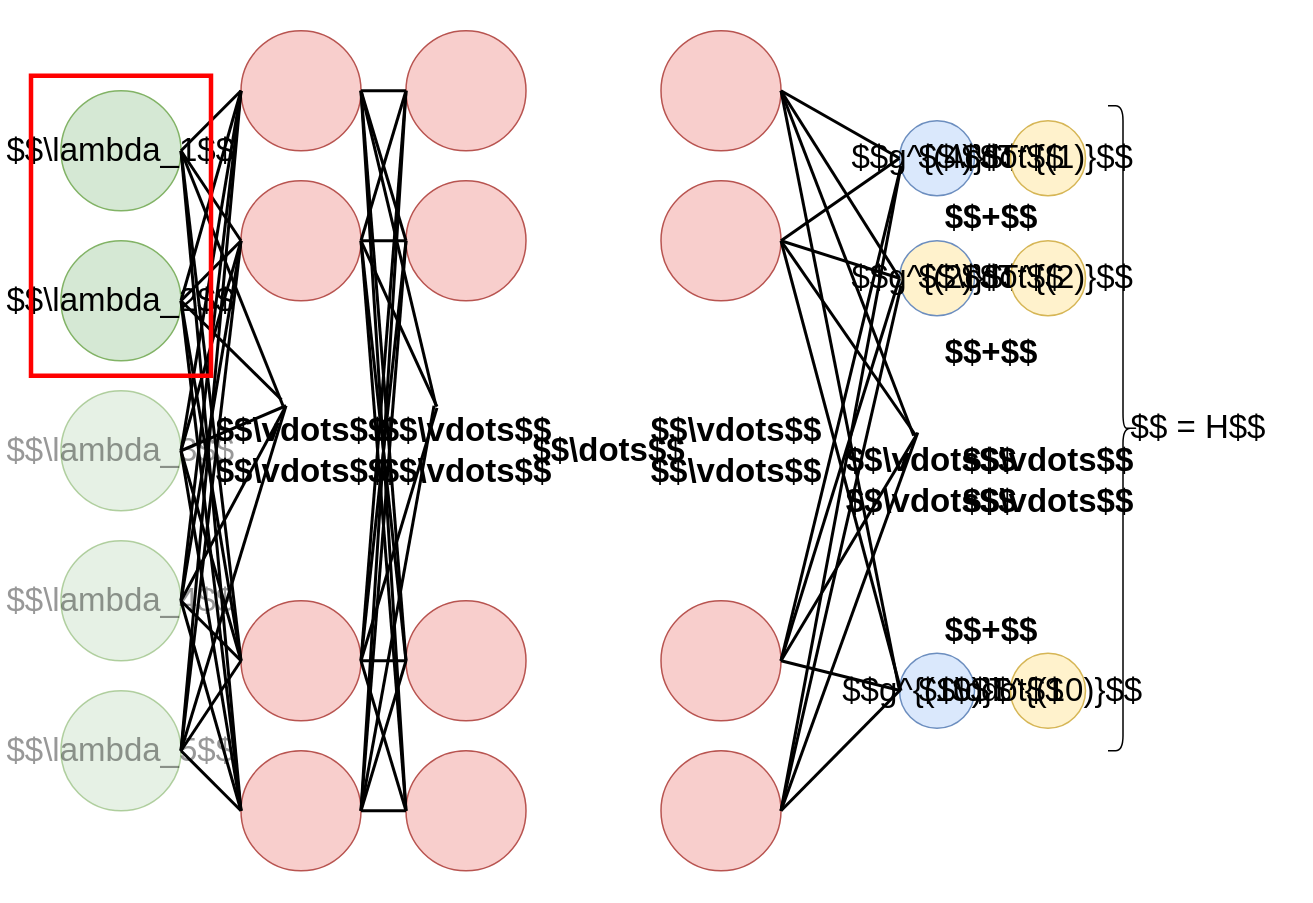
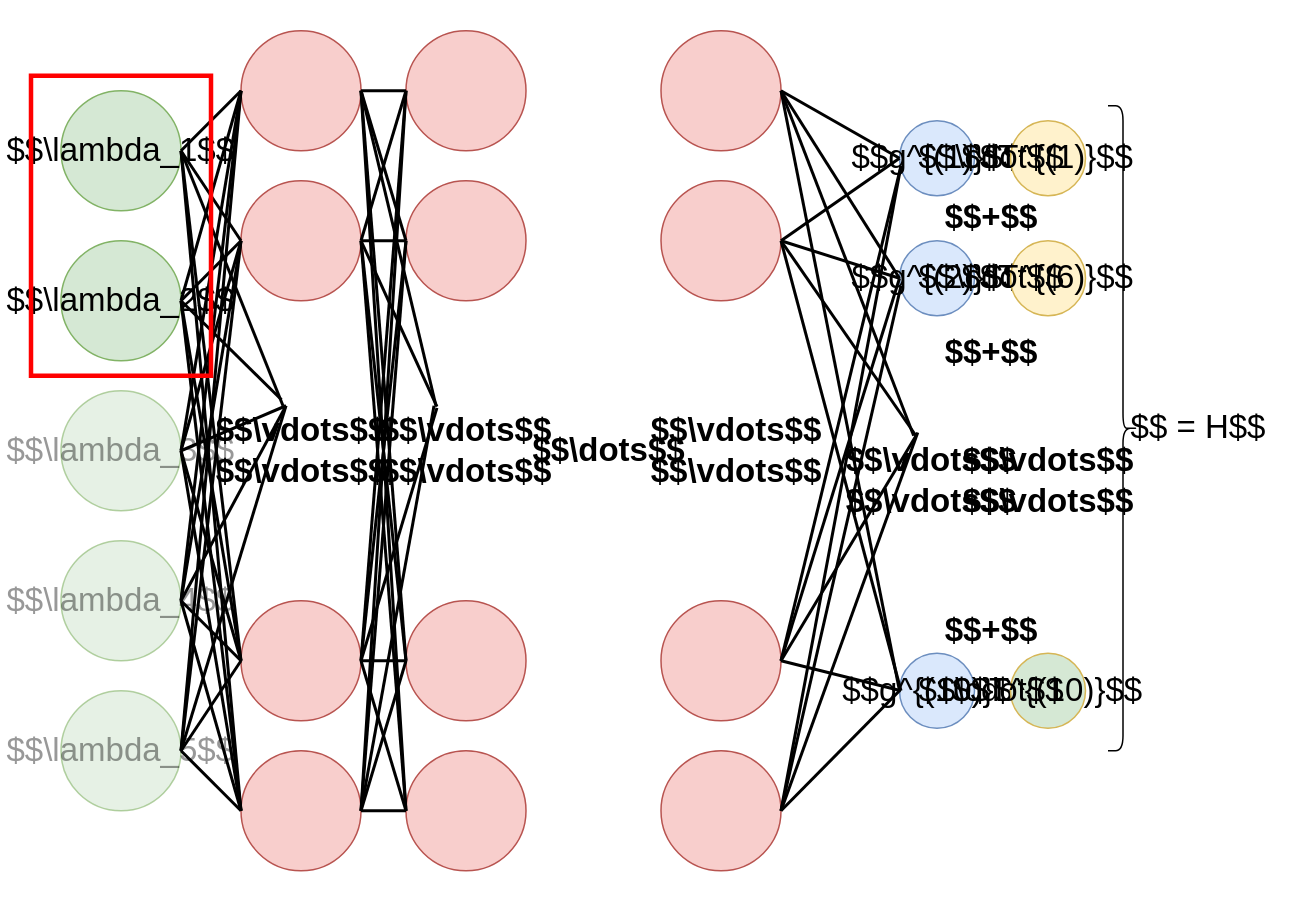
(937, 158) -> (937, 158)
(937, 278) -> (937, 278)
(1048, 278) -> (1048, 278)
(1048, 691) -> (1048, 691)
